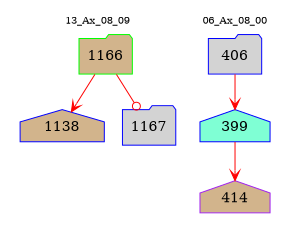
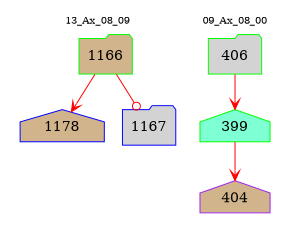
(235, 21) -> (235, 21)
(235, 56) -> (235, 56)
(62, 127) -> (62, 127)
(235, 127) -> (235, 127)
(235, 198) -> (235, 198)
